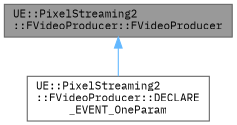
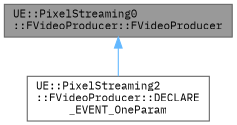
(118, 21) -> (118, 21)
